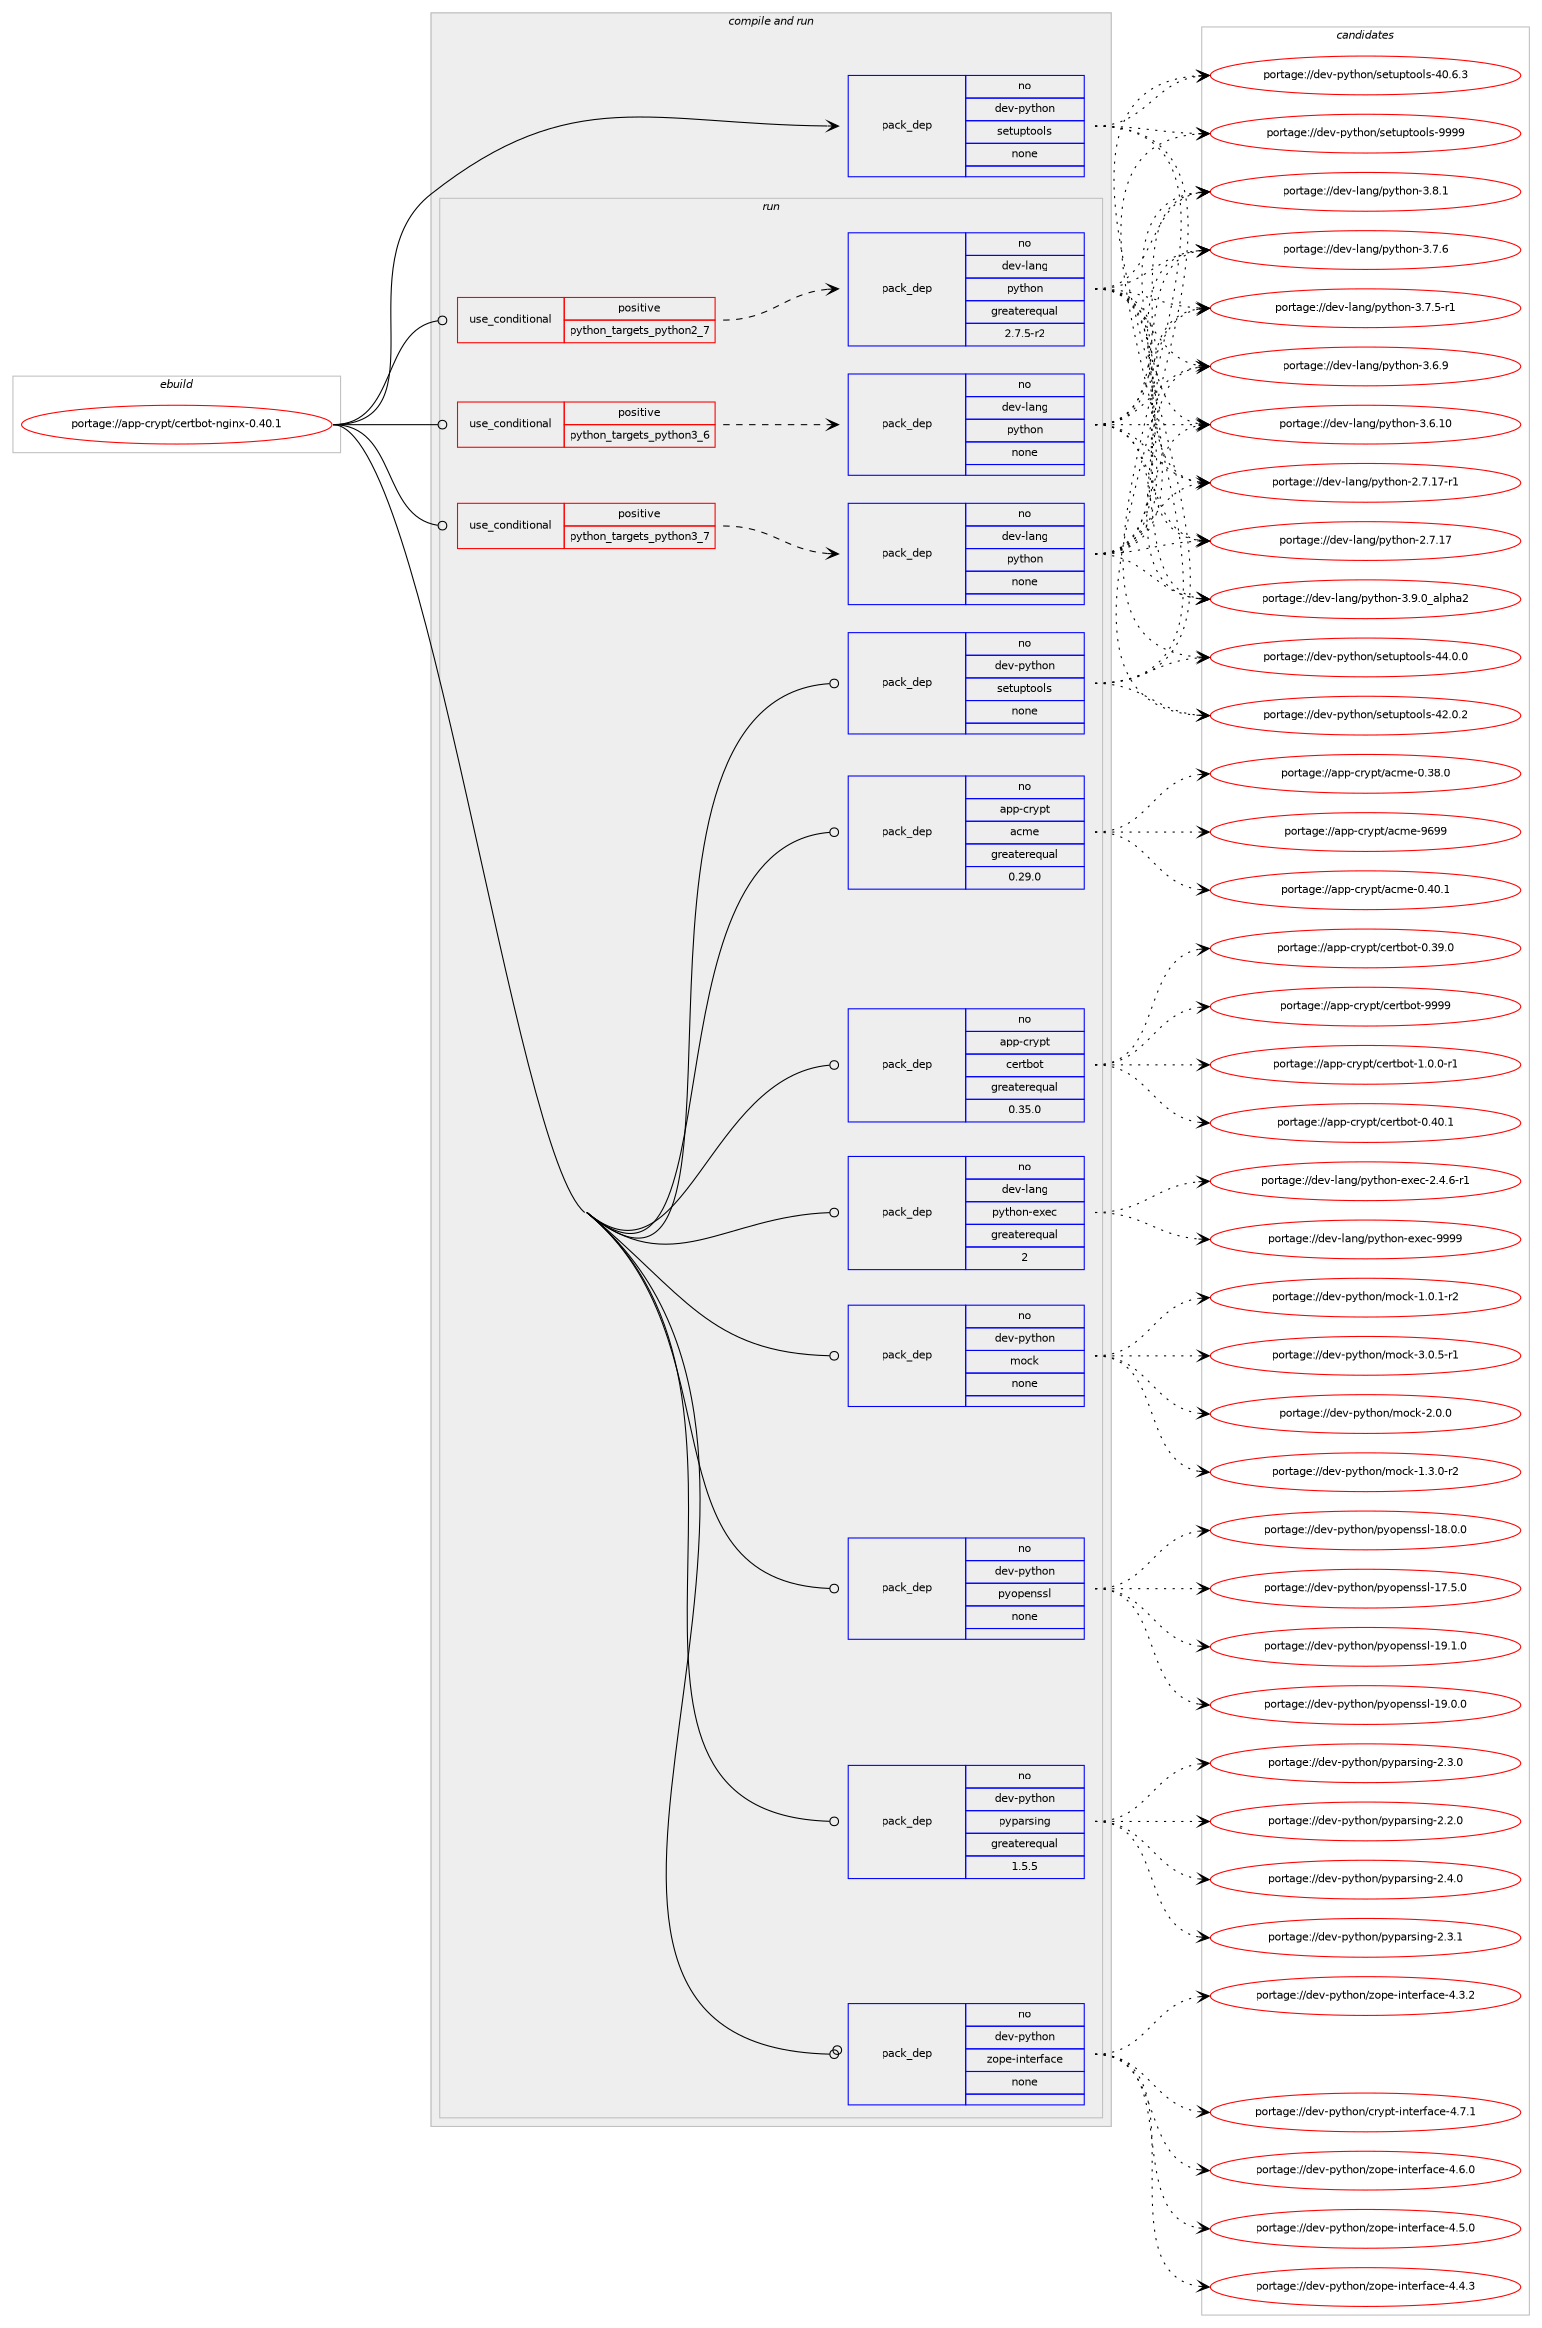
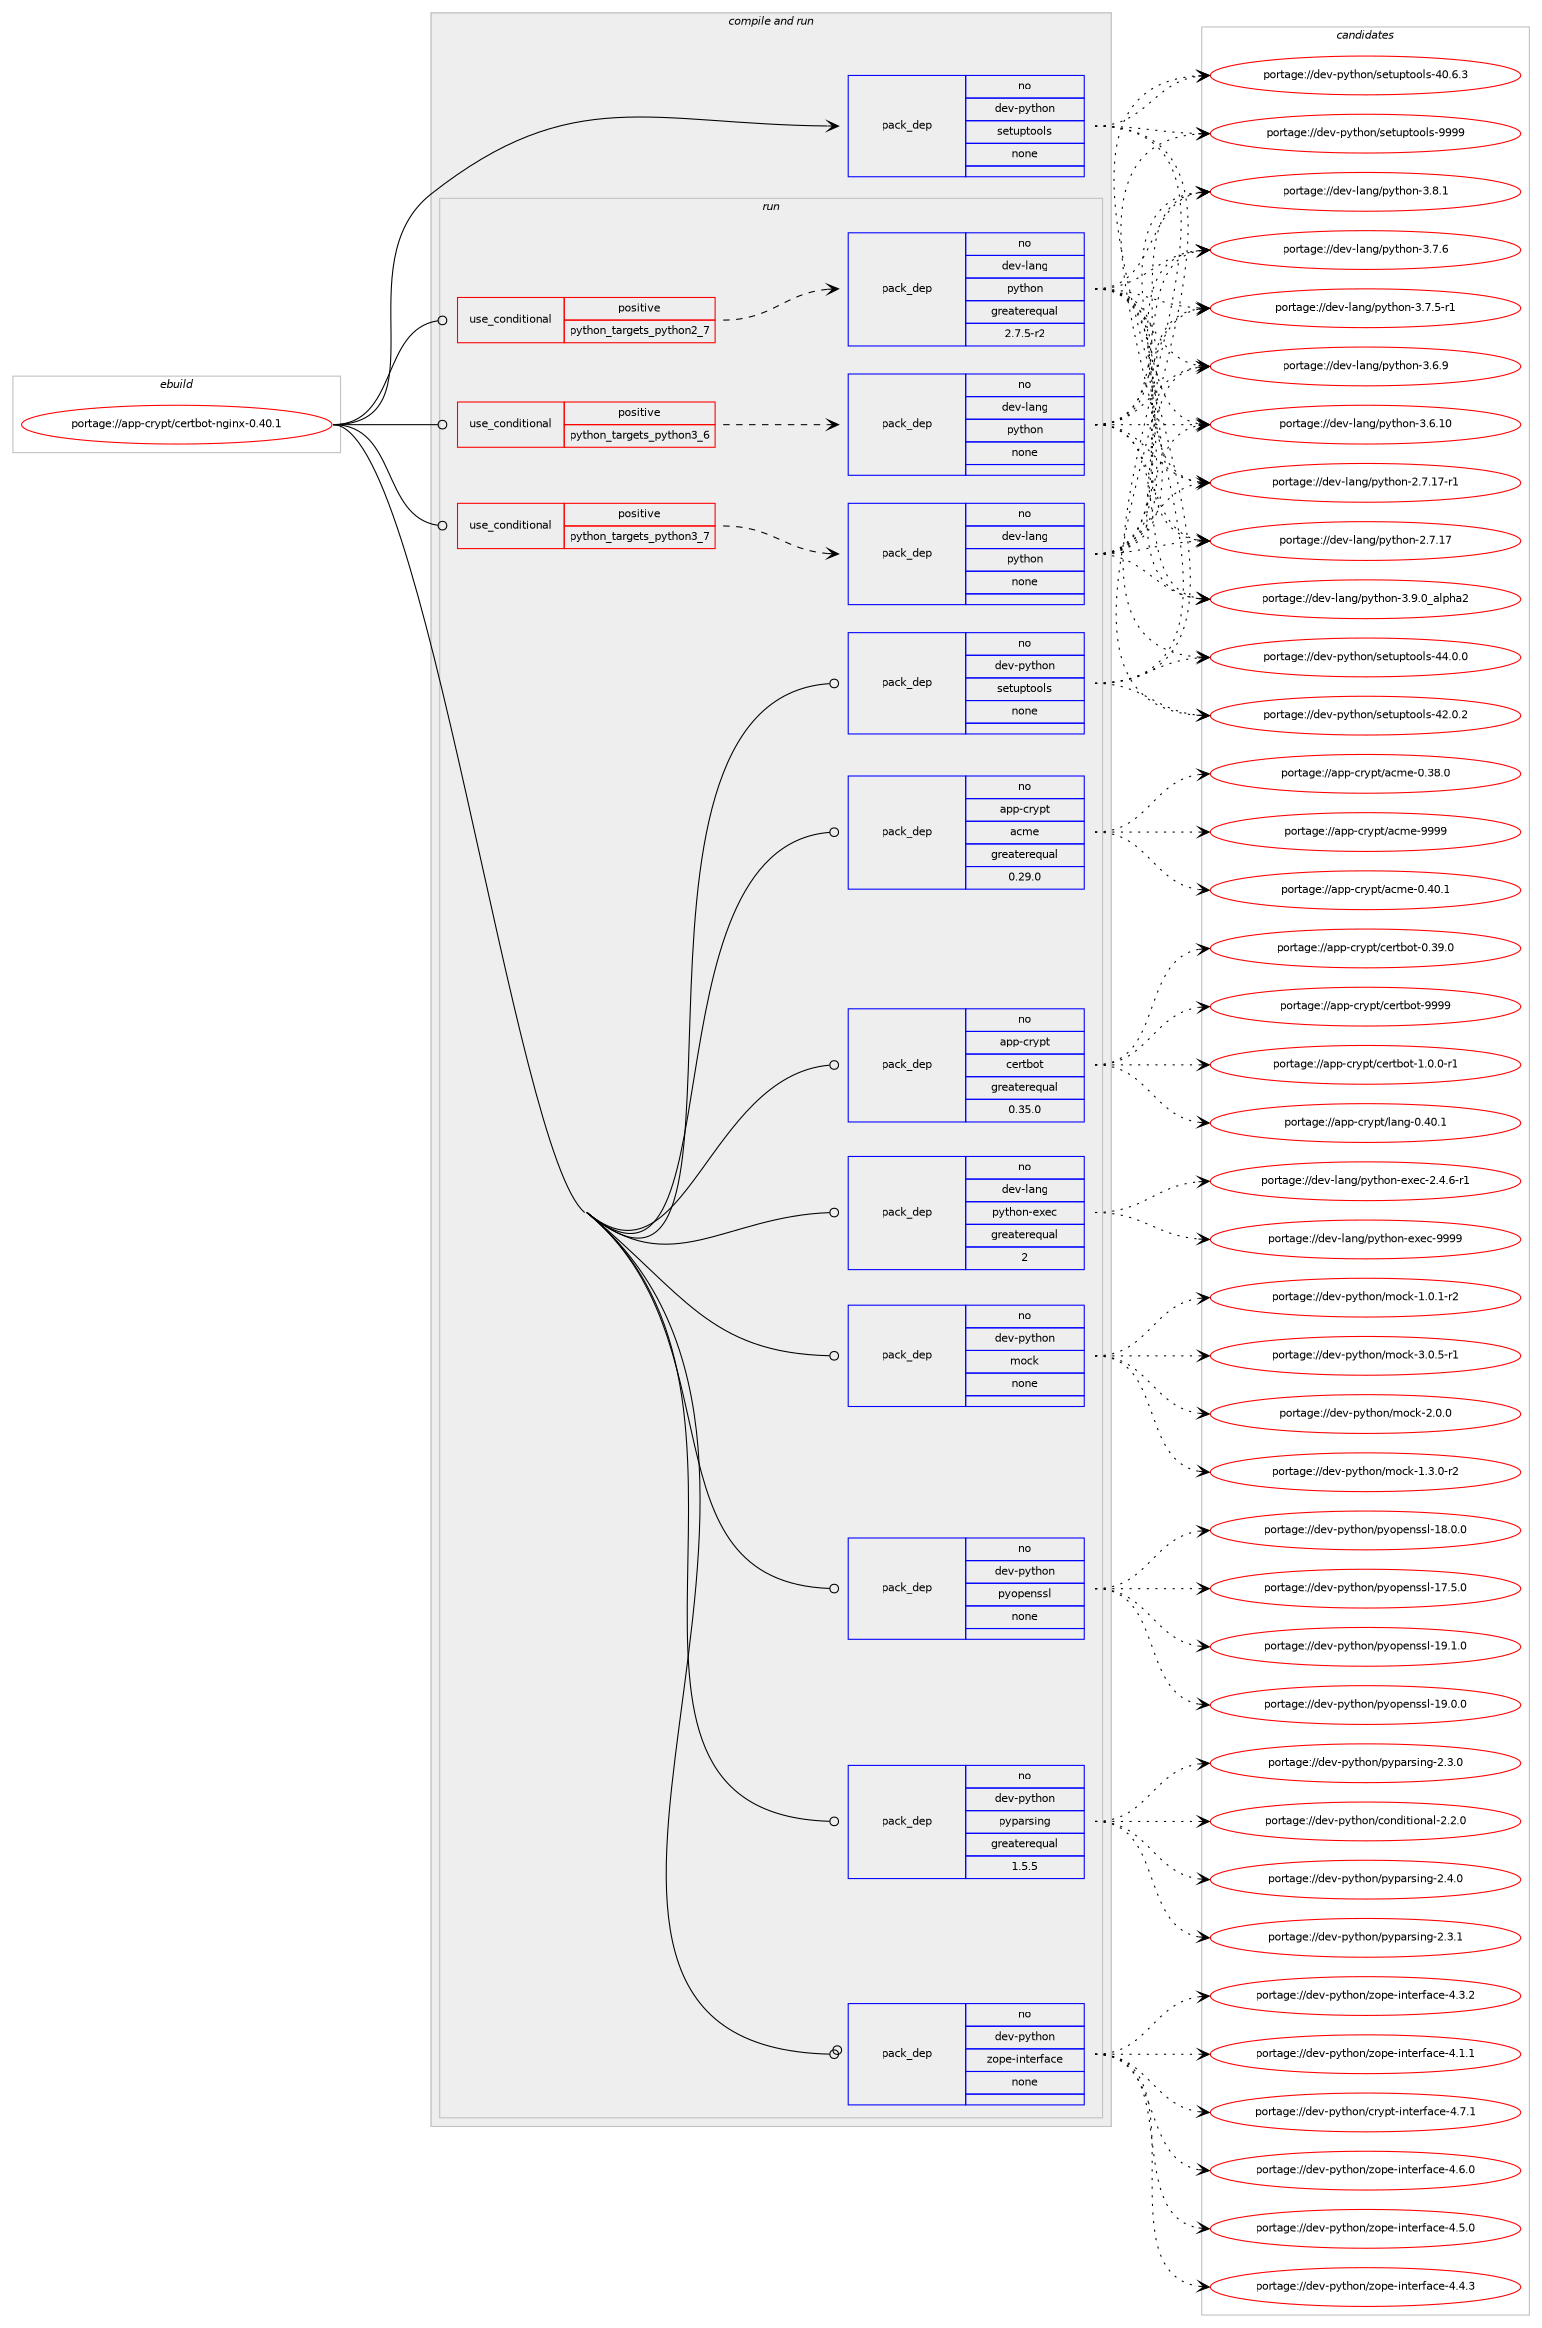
(1366, 832) -> (1366, 832)
(1366, 1123) -> (1366, 1123)
(1366, 1821) -> (1366, 1821)
none -> (1366, 2054)
